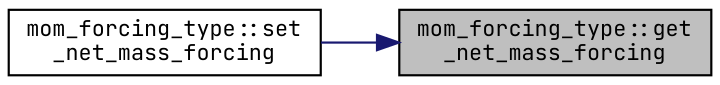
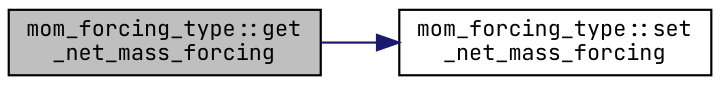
(349, 43) -> (349, 43)
